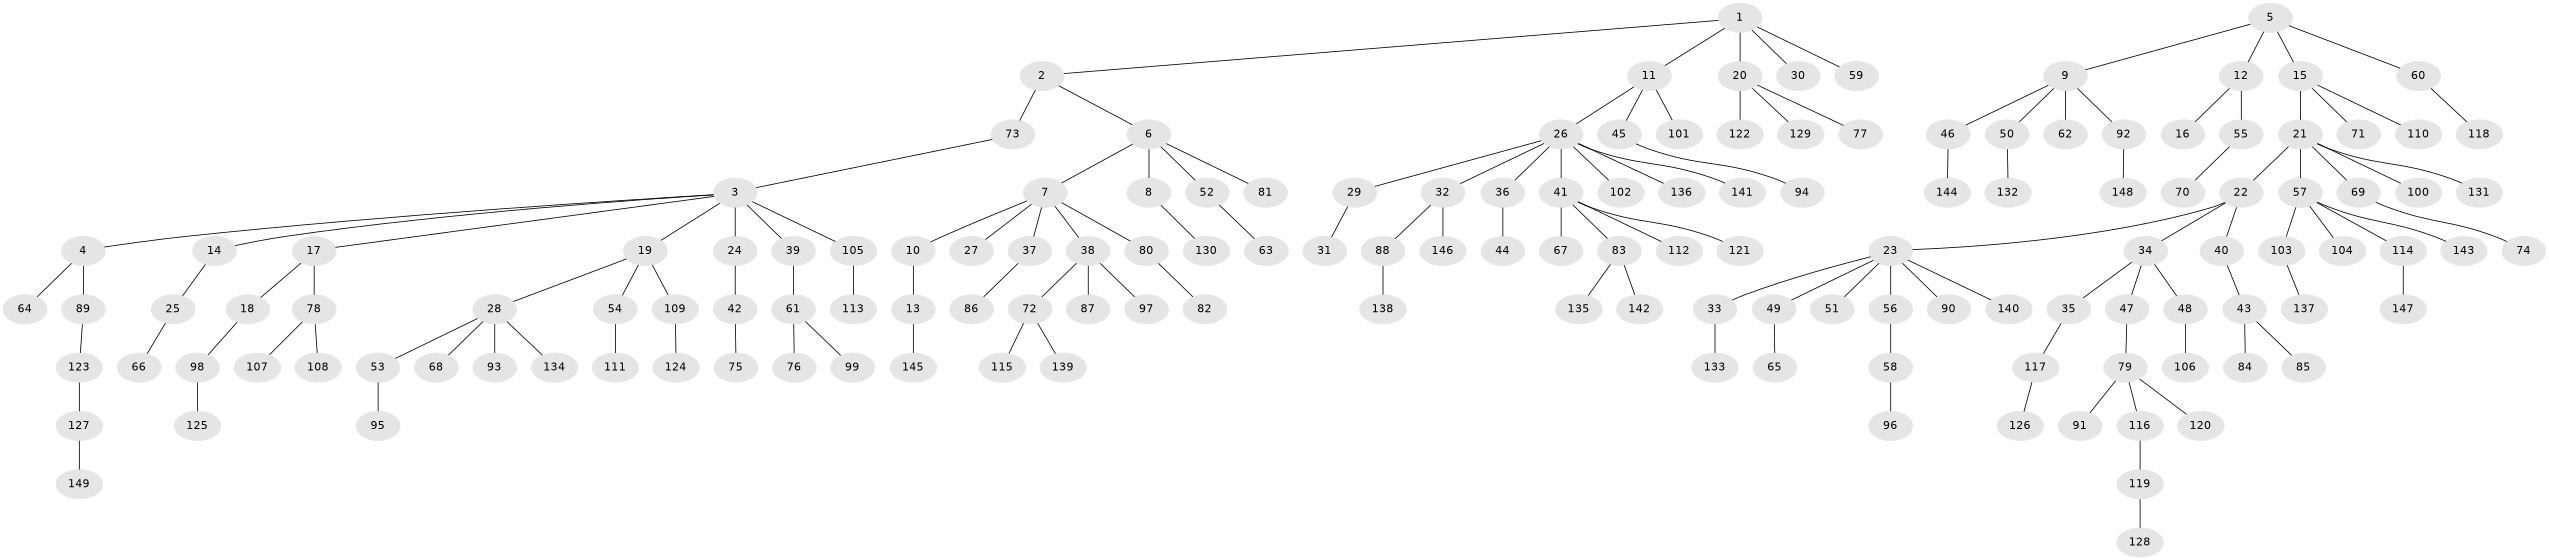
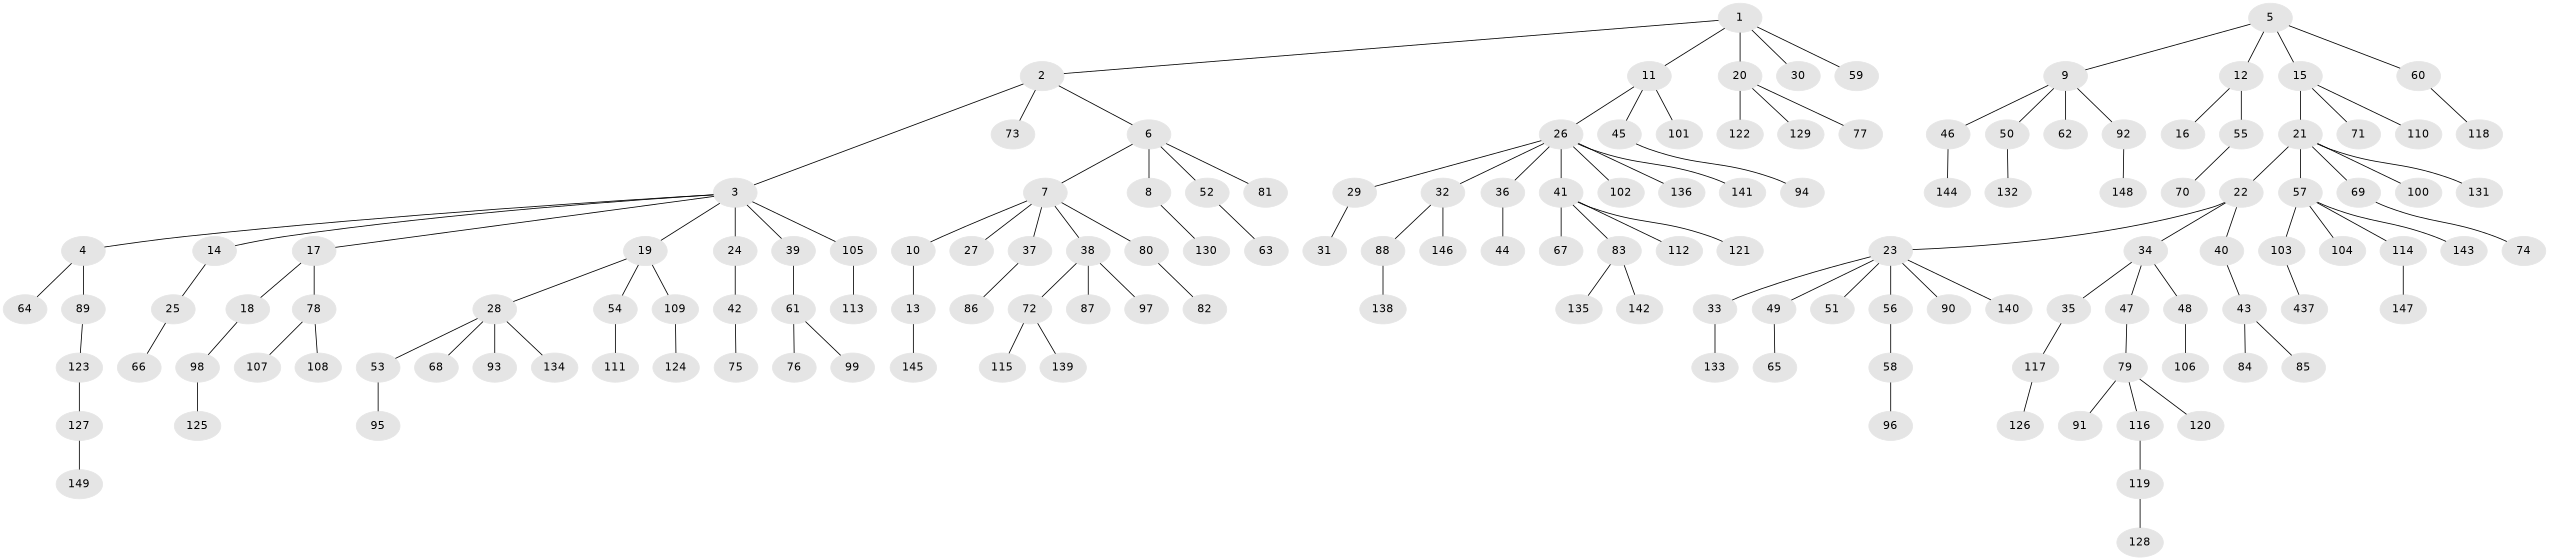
(874, 164) -> (889, 134)
(2304, 309) -> (2304, 309)
